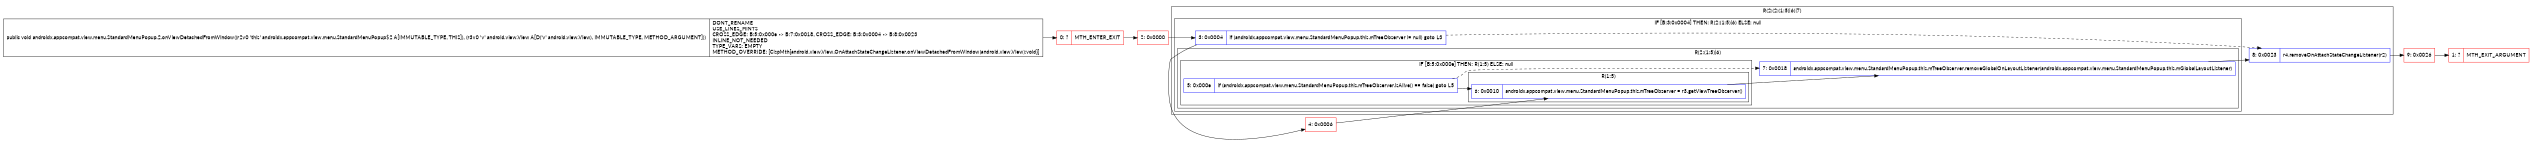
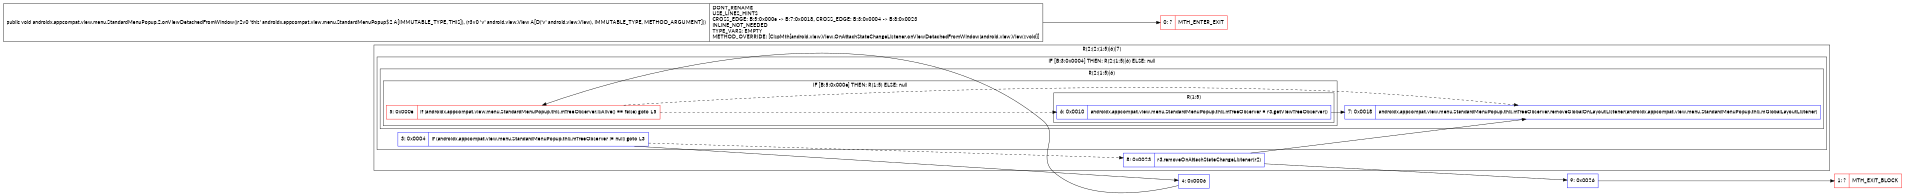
(1153, 38) -> none
(2335, 55) -> (1209, 160)
(2419, 55) -> (1583, 181)
(2496, 55) -> (1875, 181)
(2227, 61) -> (1386, 136)
(1321, 86) -> (523, 112)
(1463, 89) -> (856, 112)
(1388, 117) -> (908, 61)
(1321, 125) -> (1194, 181)
